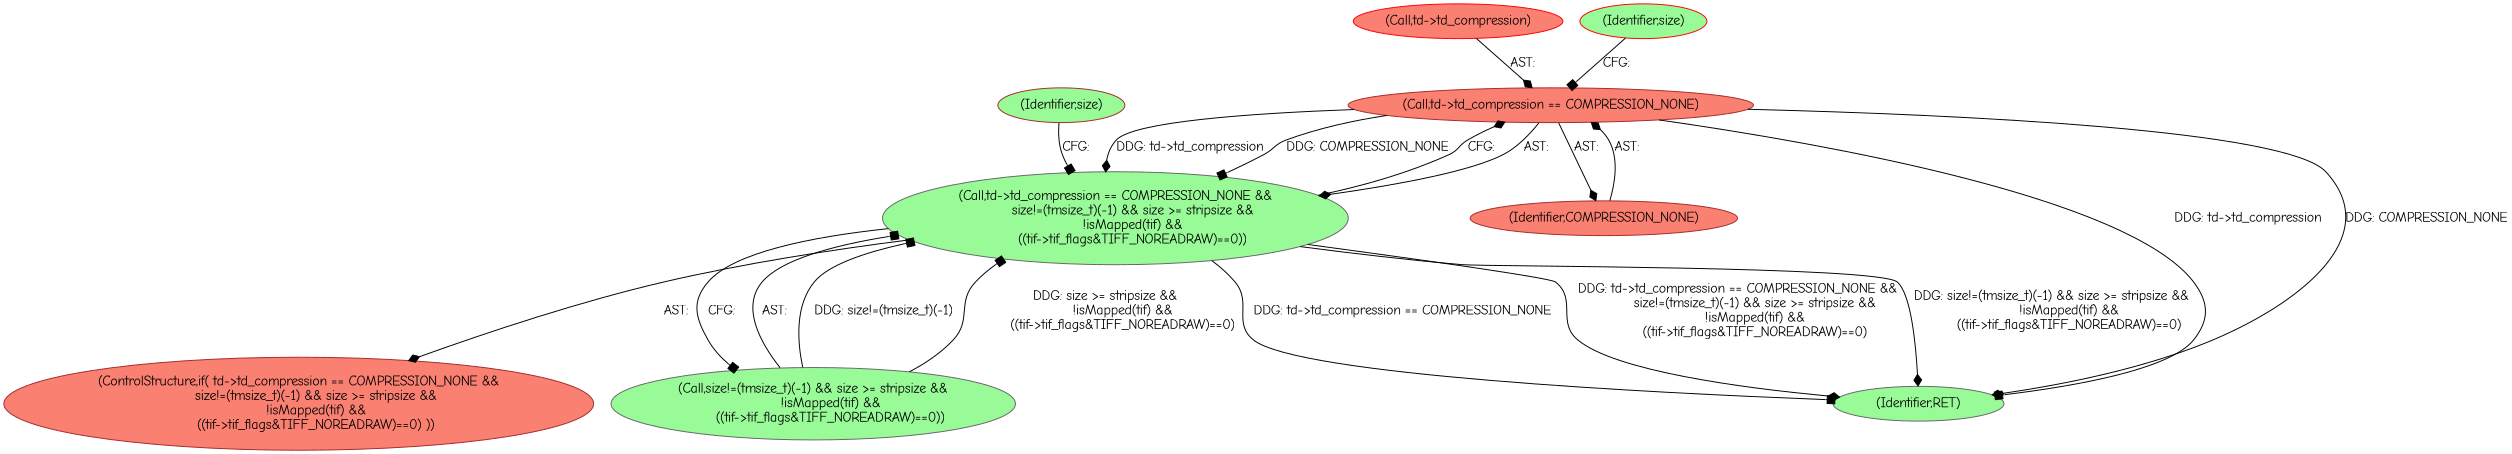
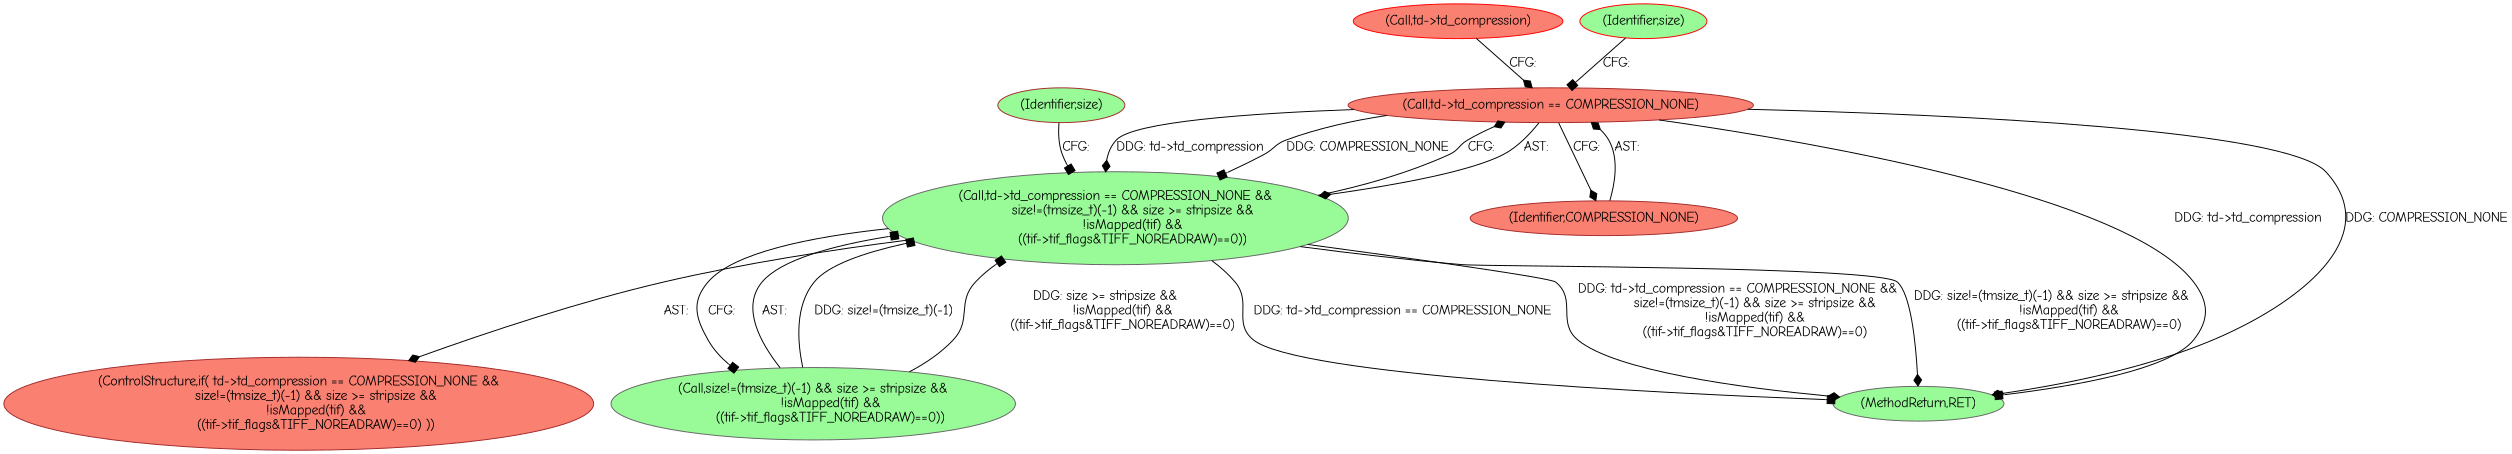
(1525, 63) -> (1525, 63)
(1589, 147) -> (1589, 147)
(1918, 404) -> (1918, 404)
